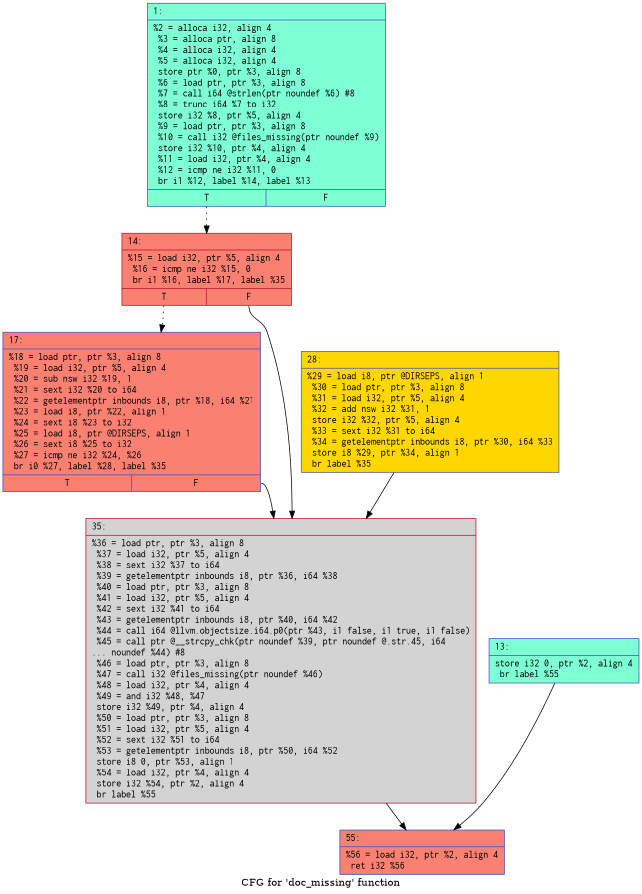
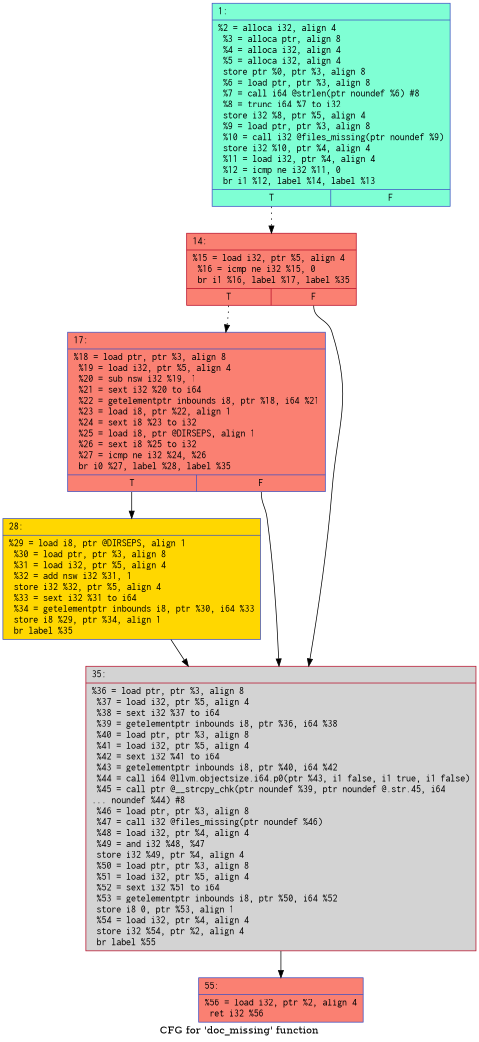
none -> (132, 502)
(564, 661) -> none
